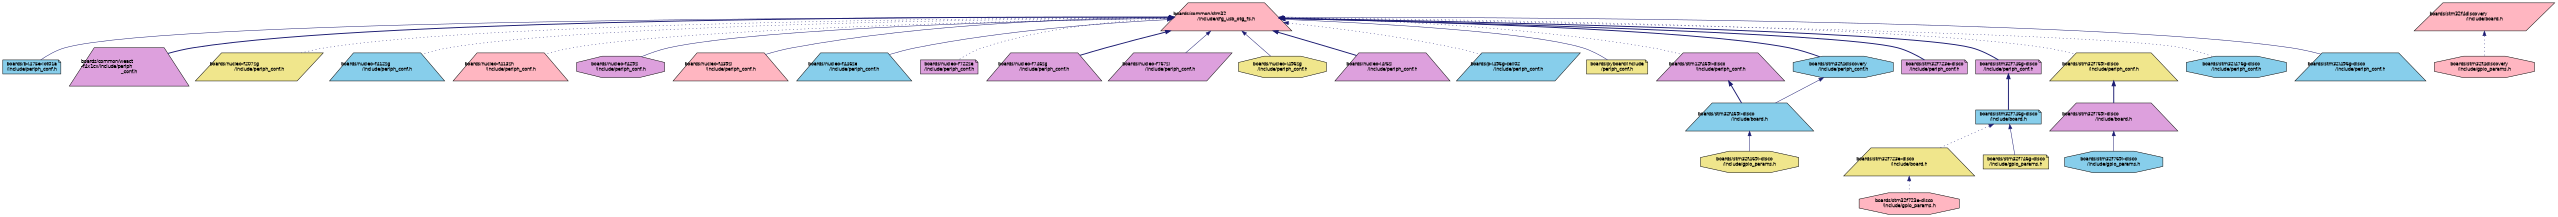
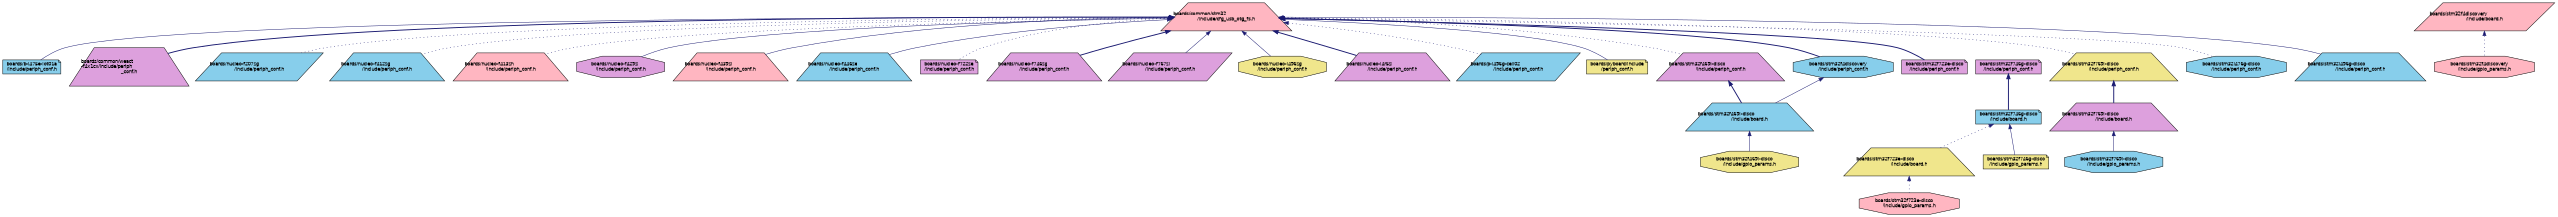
(1715, 30) -> none
(259, 67) -> (259, 67)
(1721, 67) -> (1721, 67)
